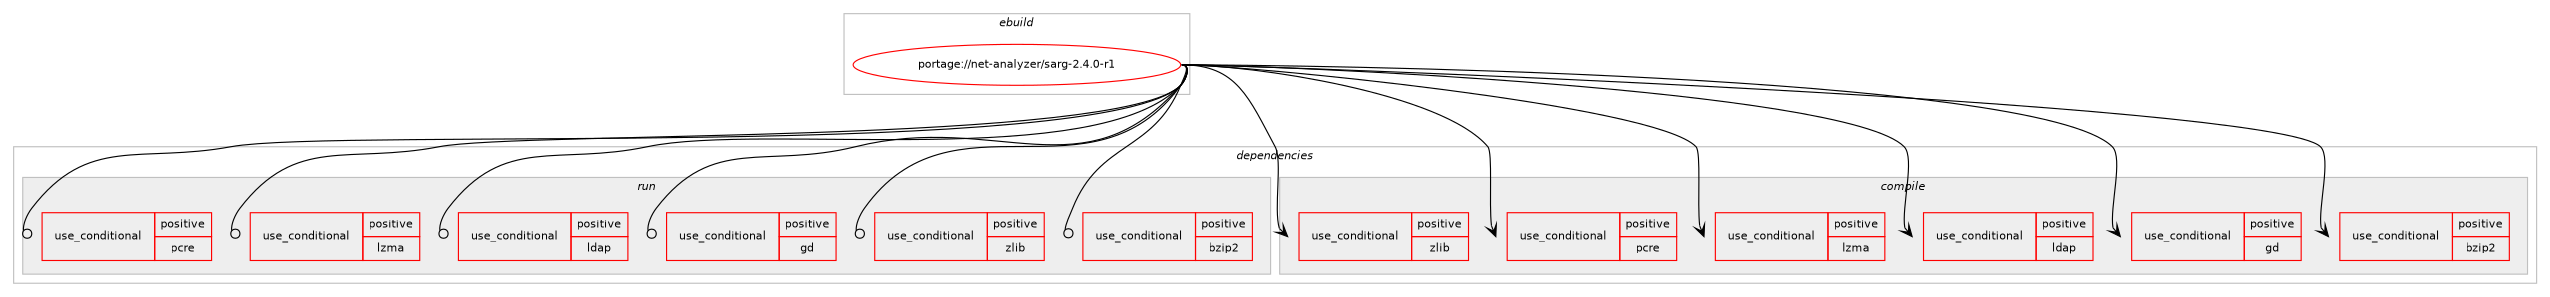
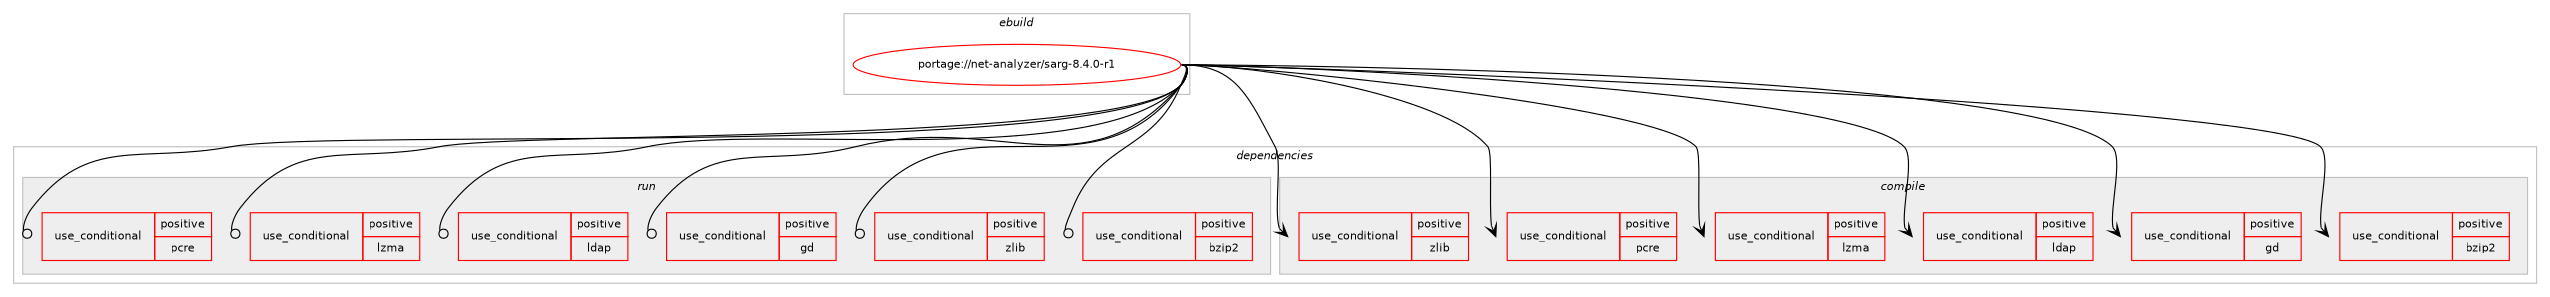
(1017, 65) -> (1017, 65)
